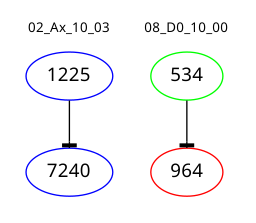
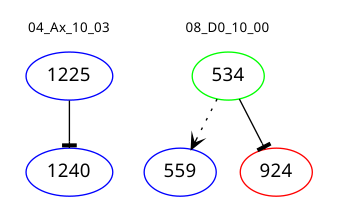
(69, 29) -> (69, 29)
(69, 172) -> (69, 172)
none -> (180, 172)
(187, 172) -> (276, 172)
